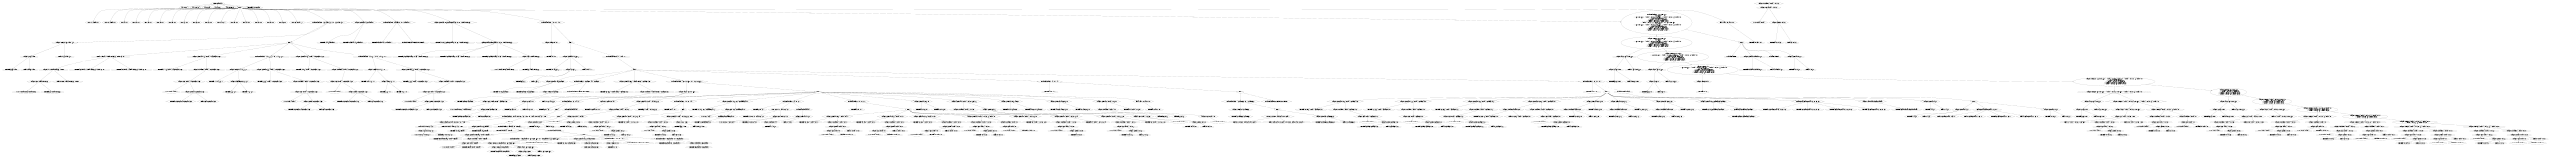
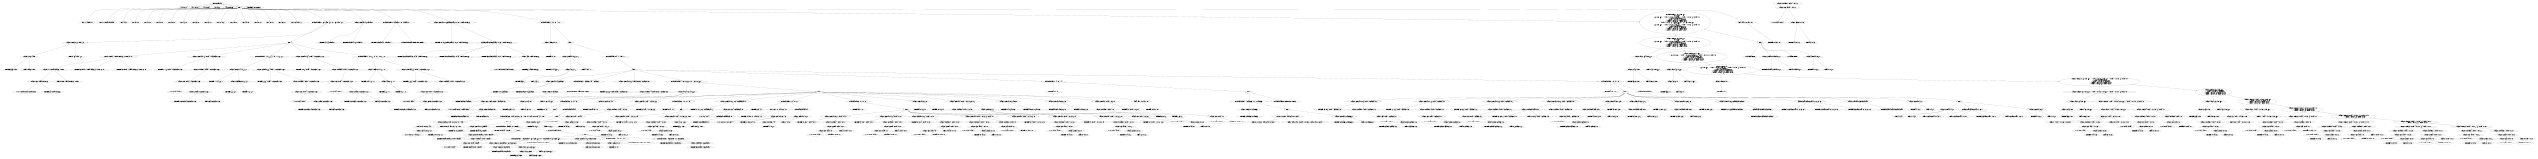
(254, 8) -> (254, 8)
(110, 23) -> (107, 23)
(1874, 110) -> none
(1912, 117) -> (1898, 117)
none -> (1236, 122)
none -> (1083, 135)
